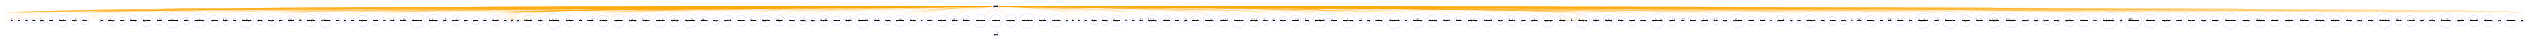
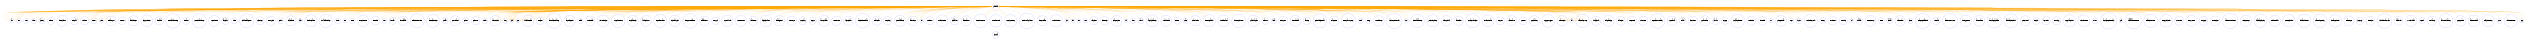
none -> (94, 21)
